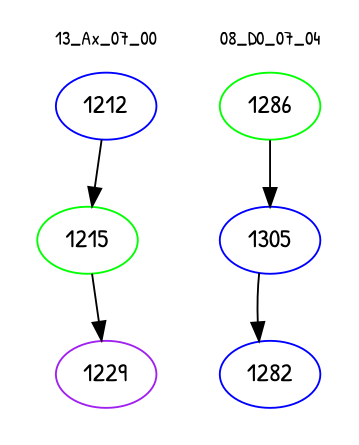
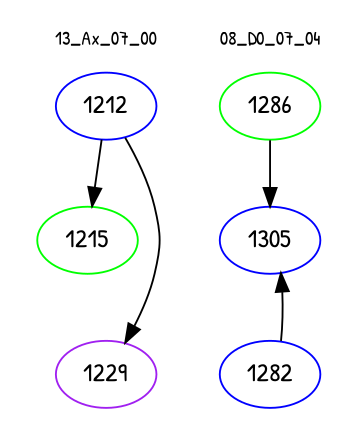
(95, 298) -> (159, 231)
(258, 298) -> (283, 317)
